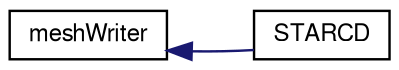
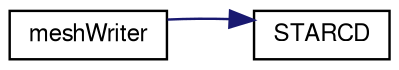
(223, 51) -> (199, 19)
